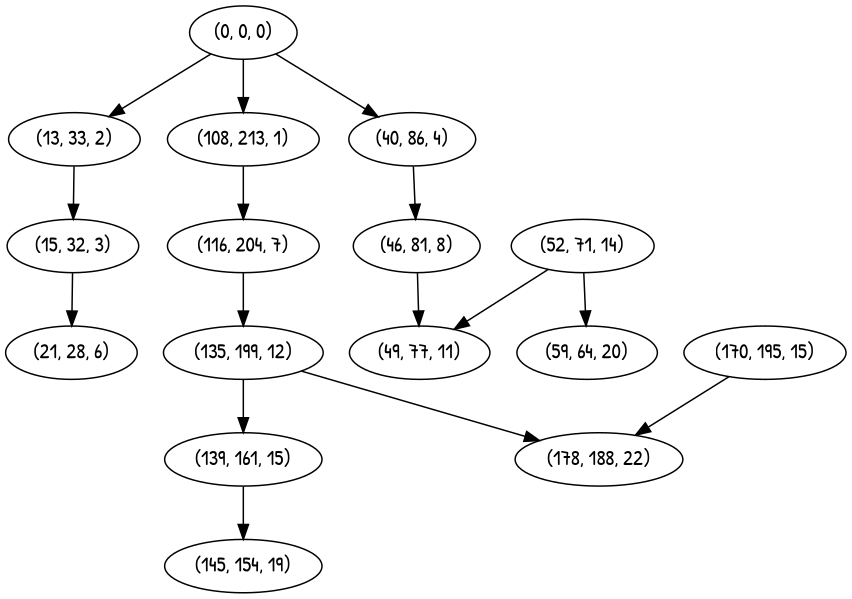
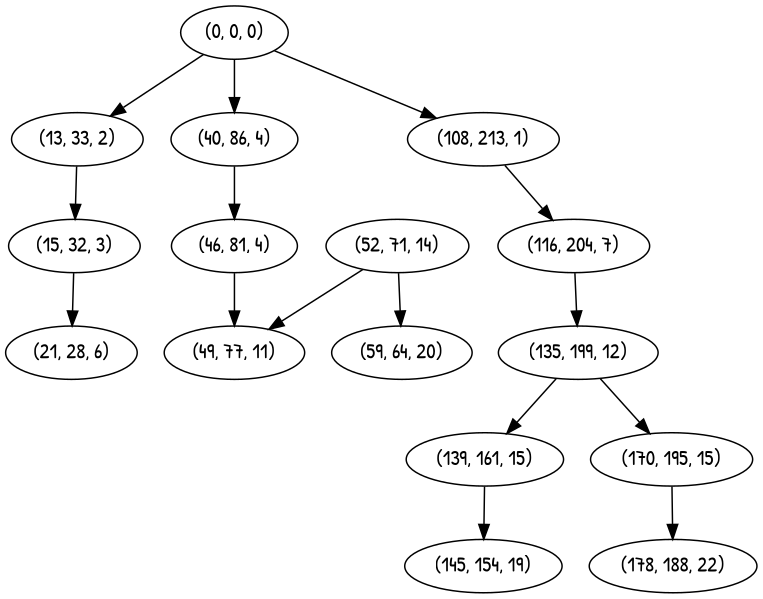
(417, 246) -> (234, 246)
(413, 404) -> (620, 401)
